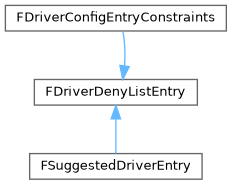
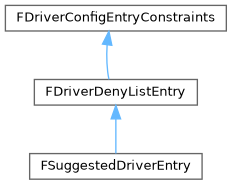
(125, 49) -> (107, 62)
